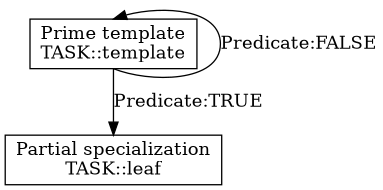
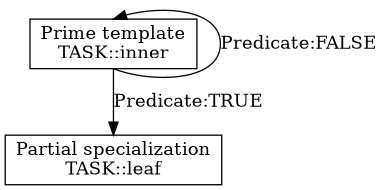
(113, 44) -> (113, 44)
